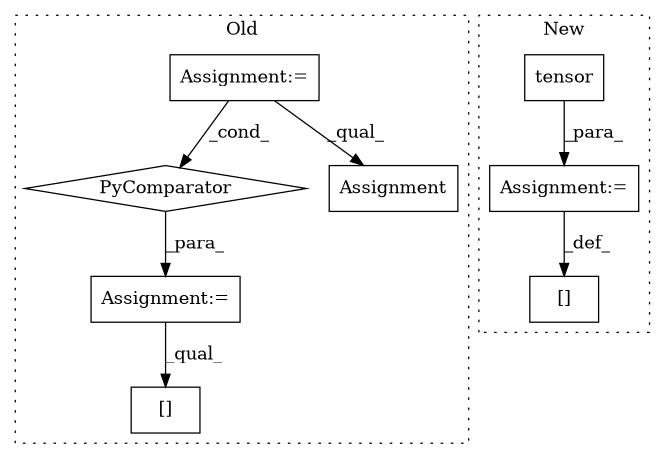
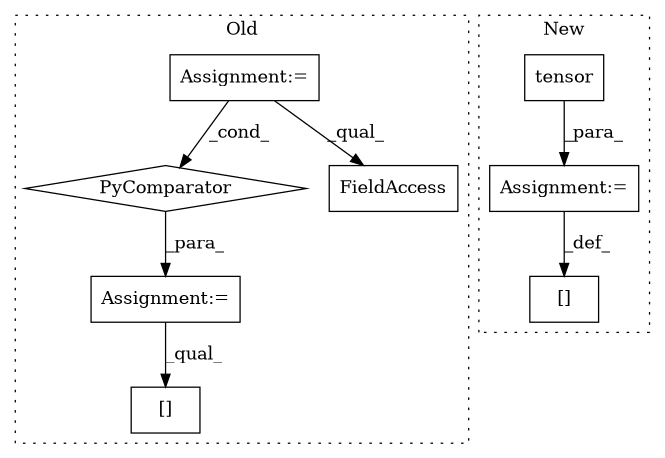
(394, 188) -> (394, 188)
